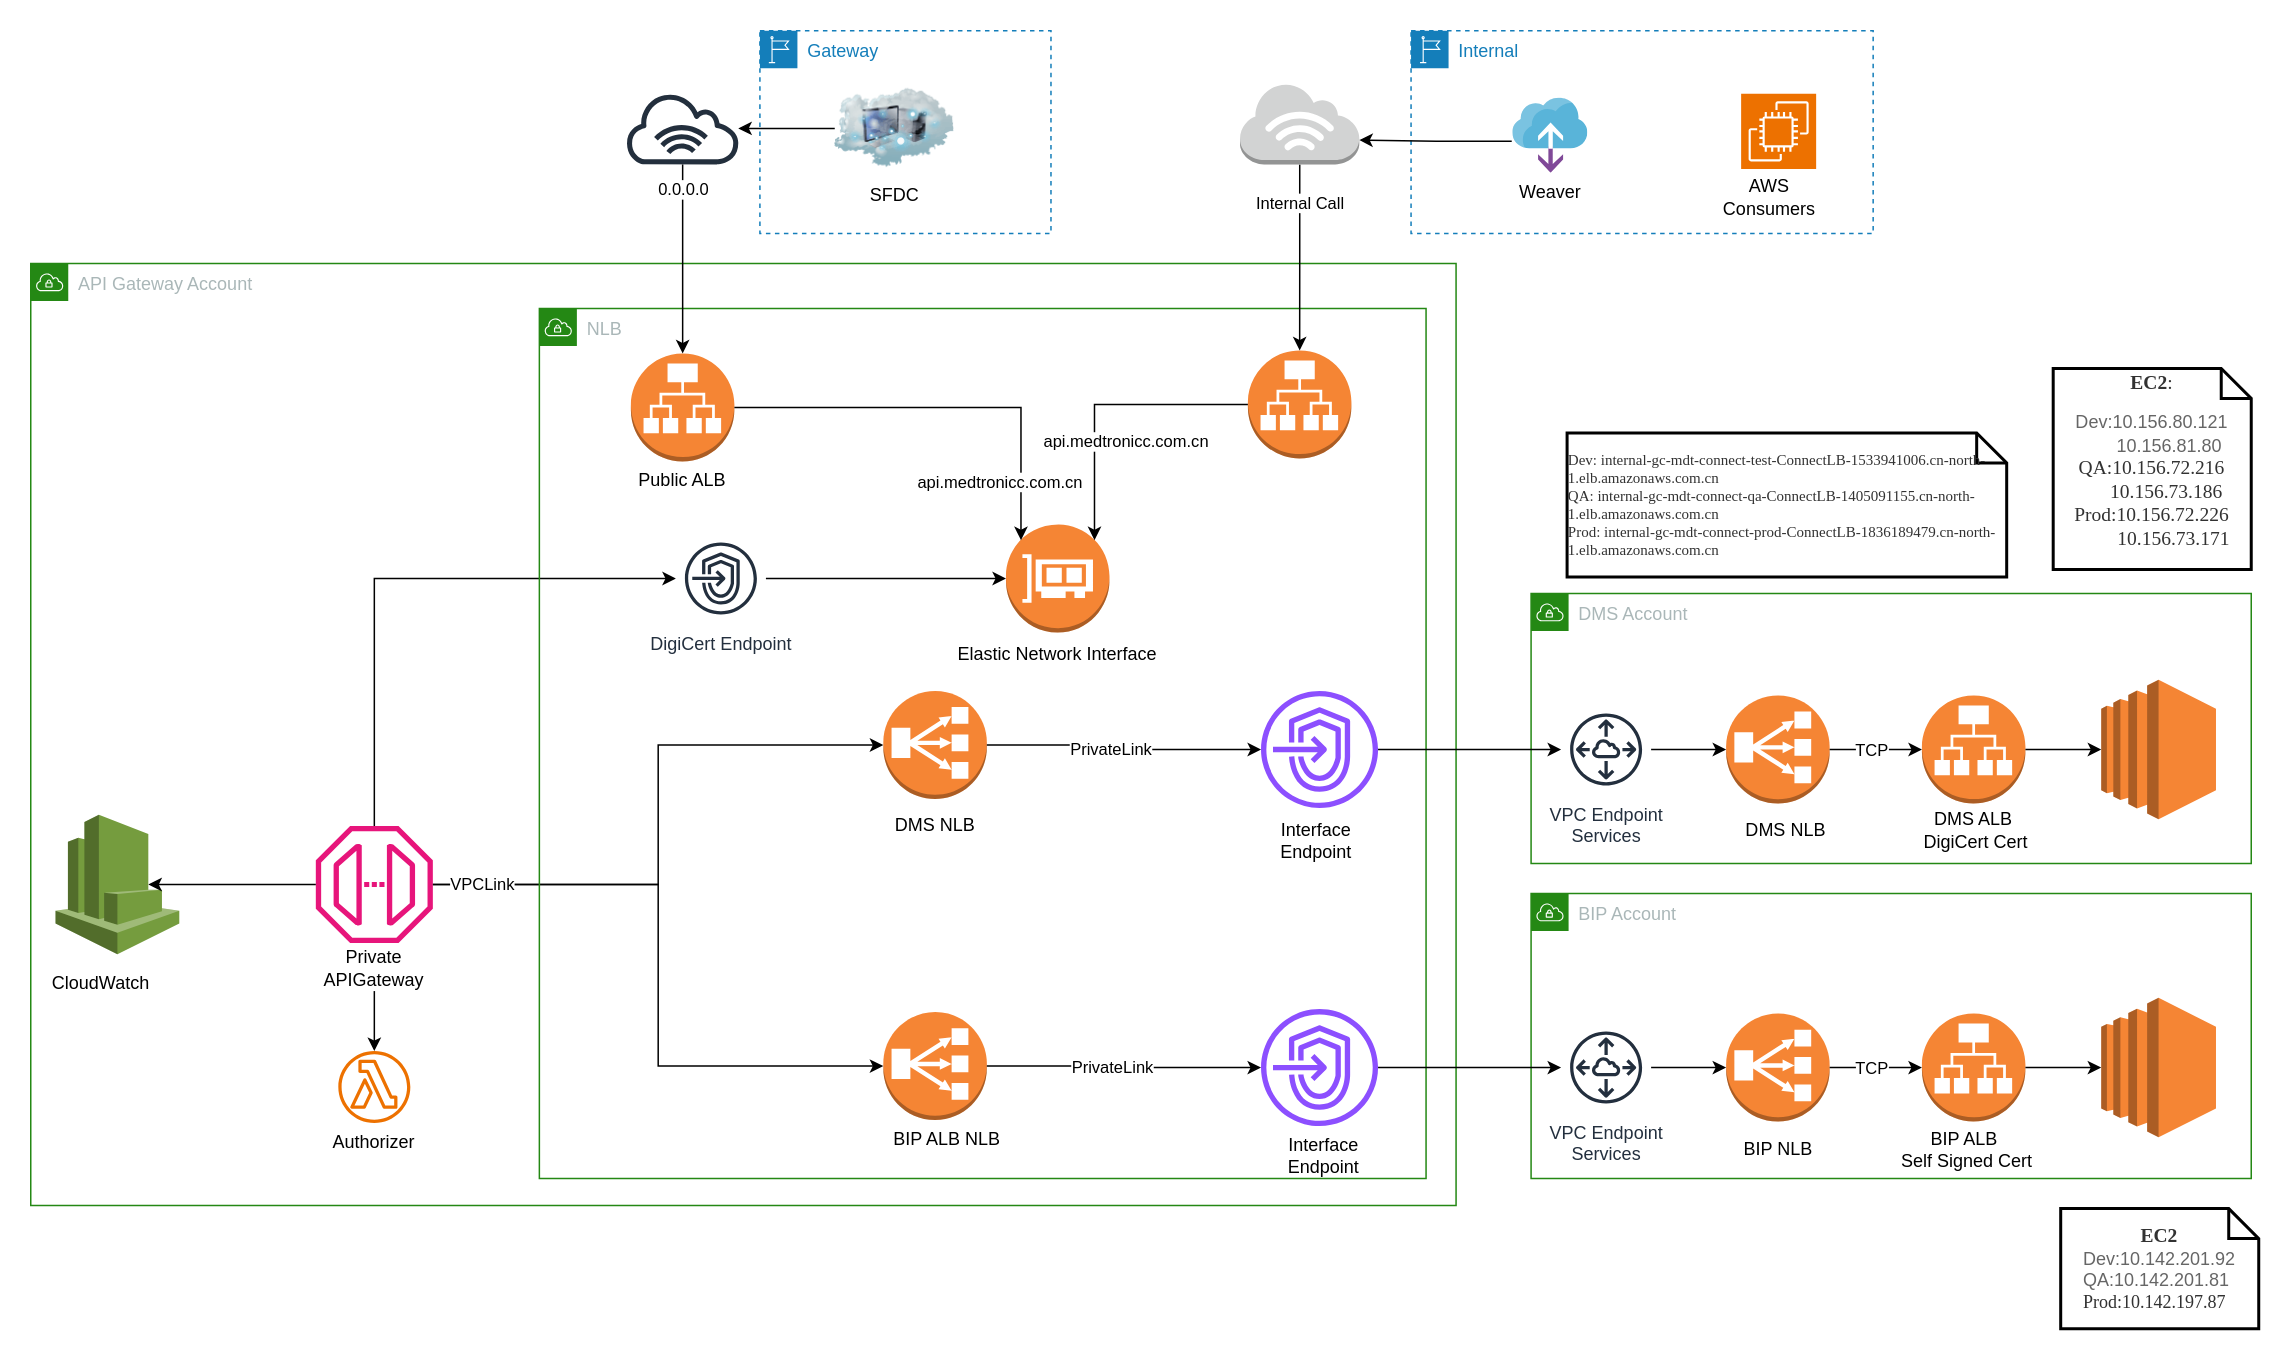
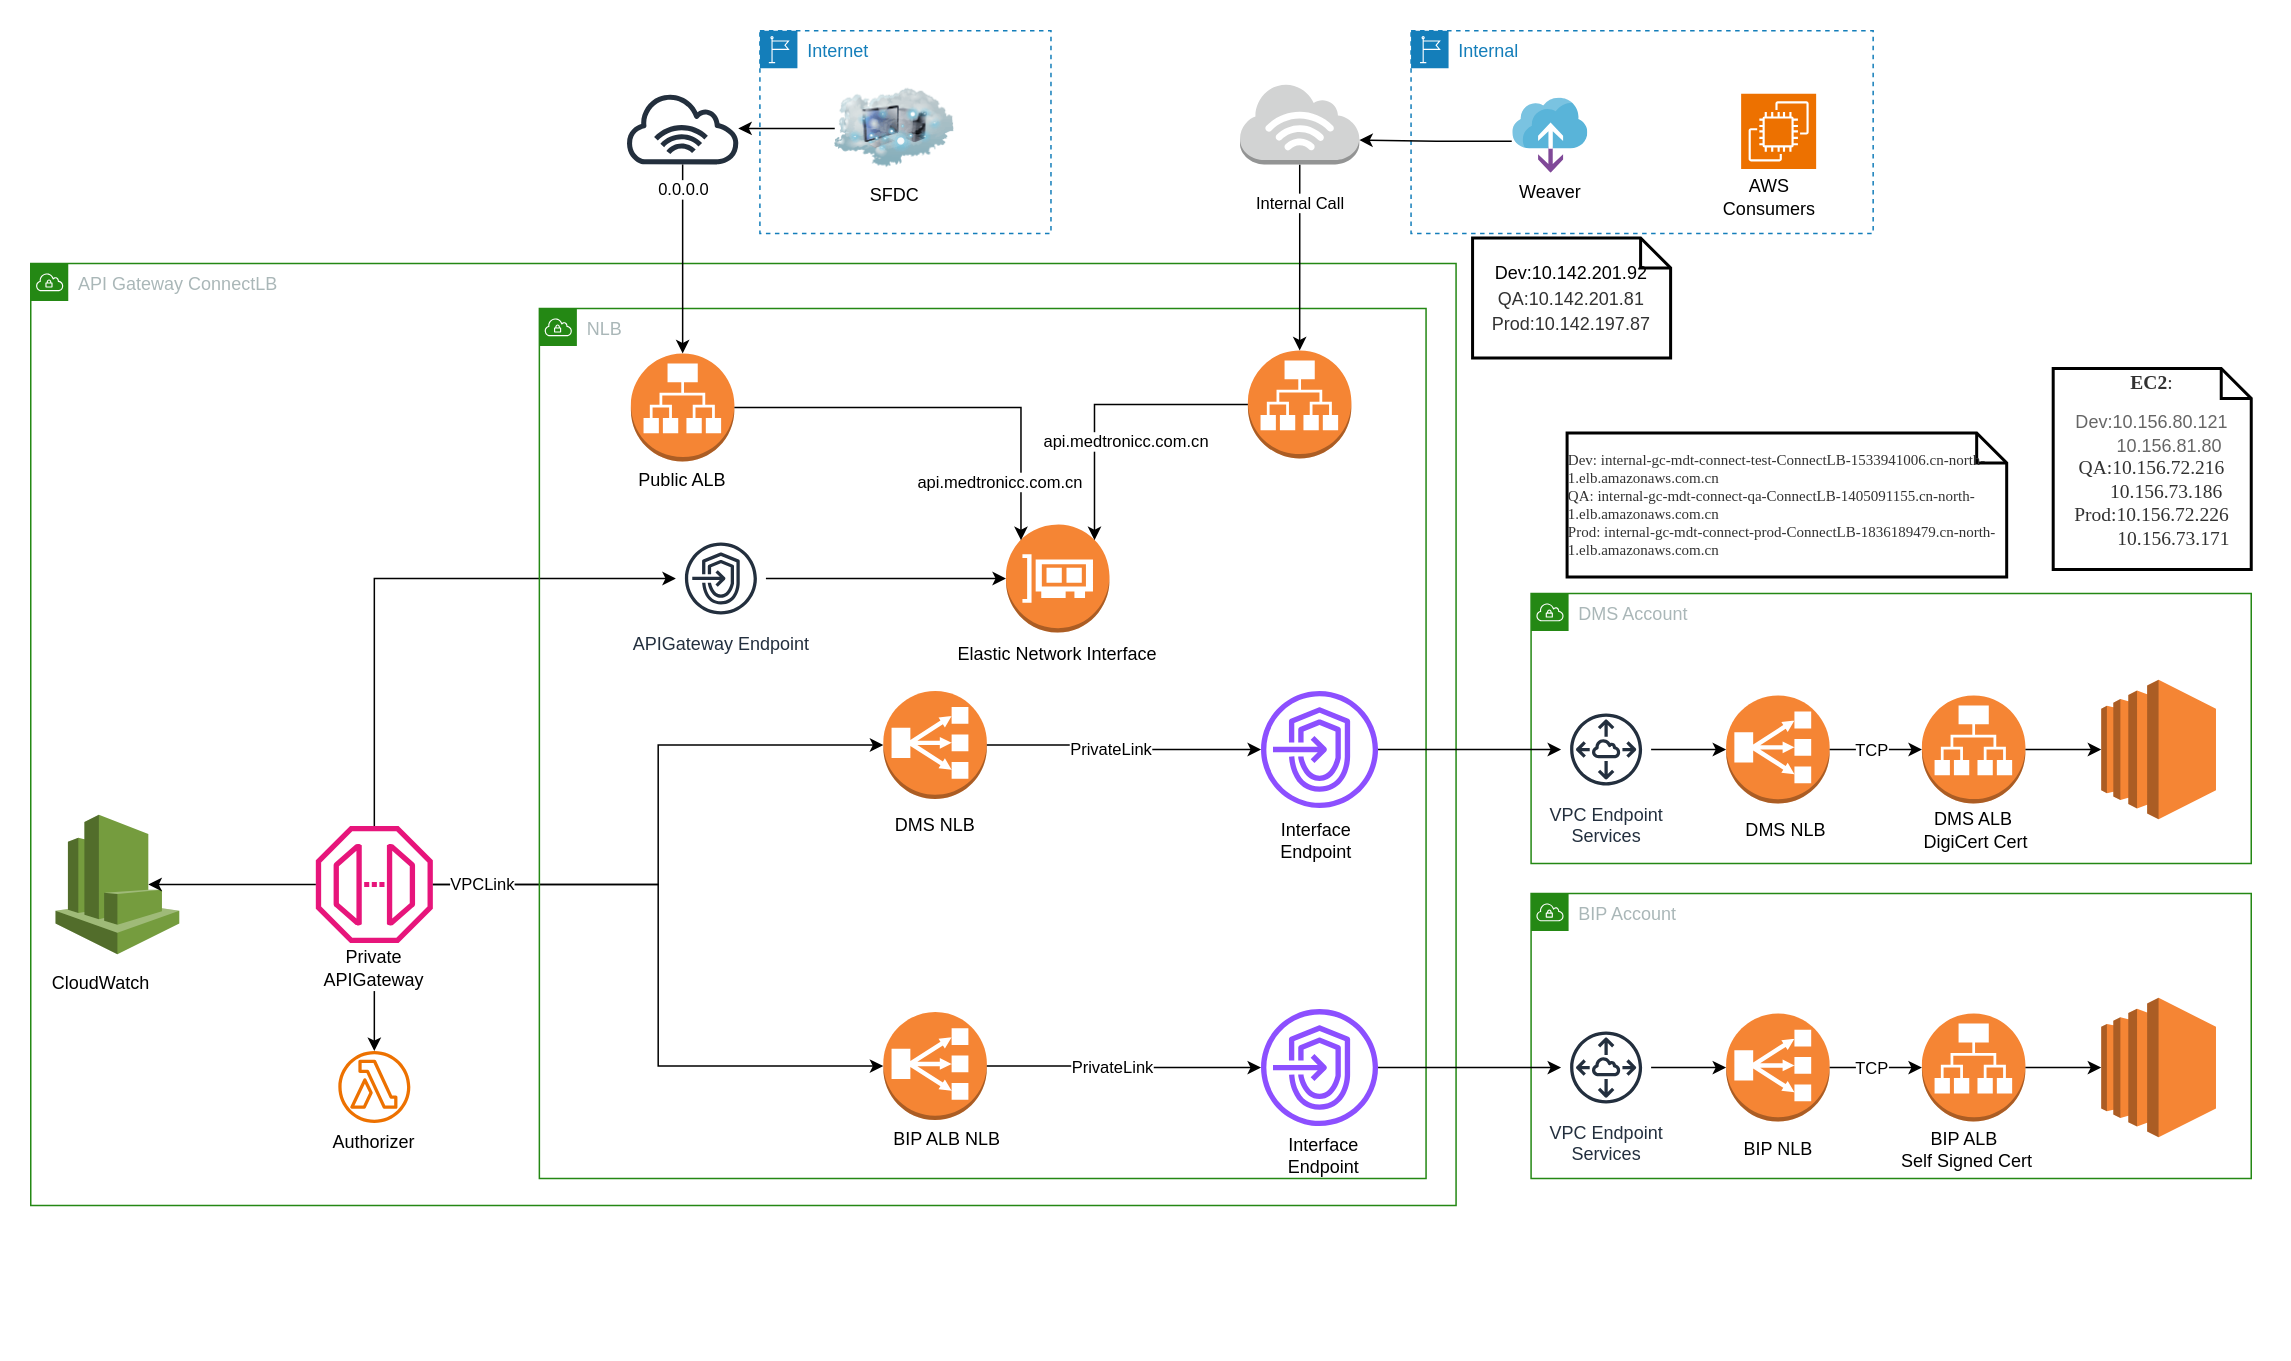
(843, 52) -> (848, 52)
(170, 285) -> (180, 285)
none -> (1571, 298)
(722, 645) -> (722, 645)
(2159, 1268) -> none
